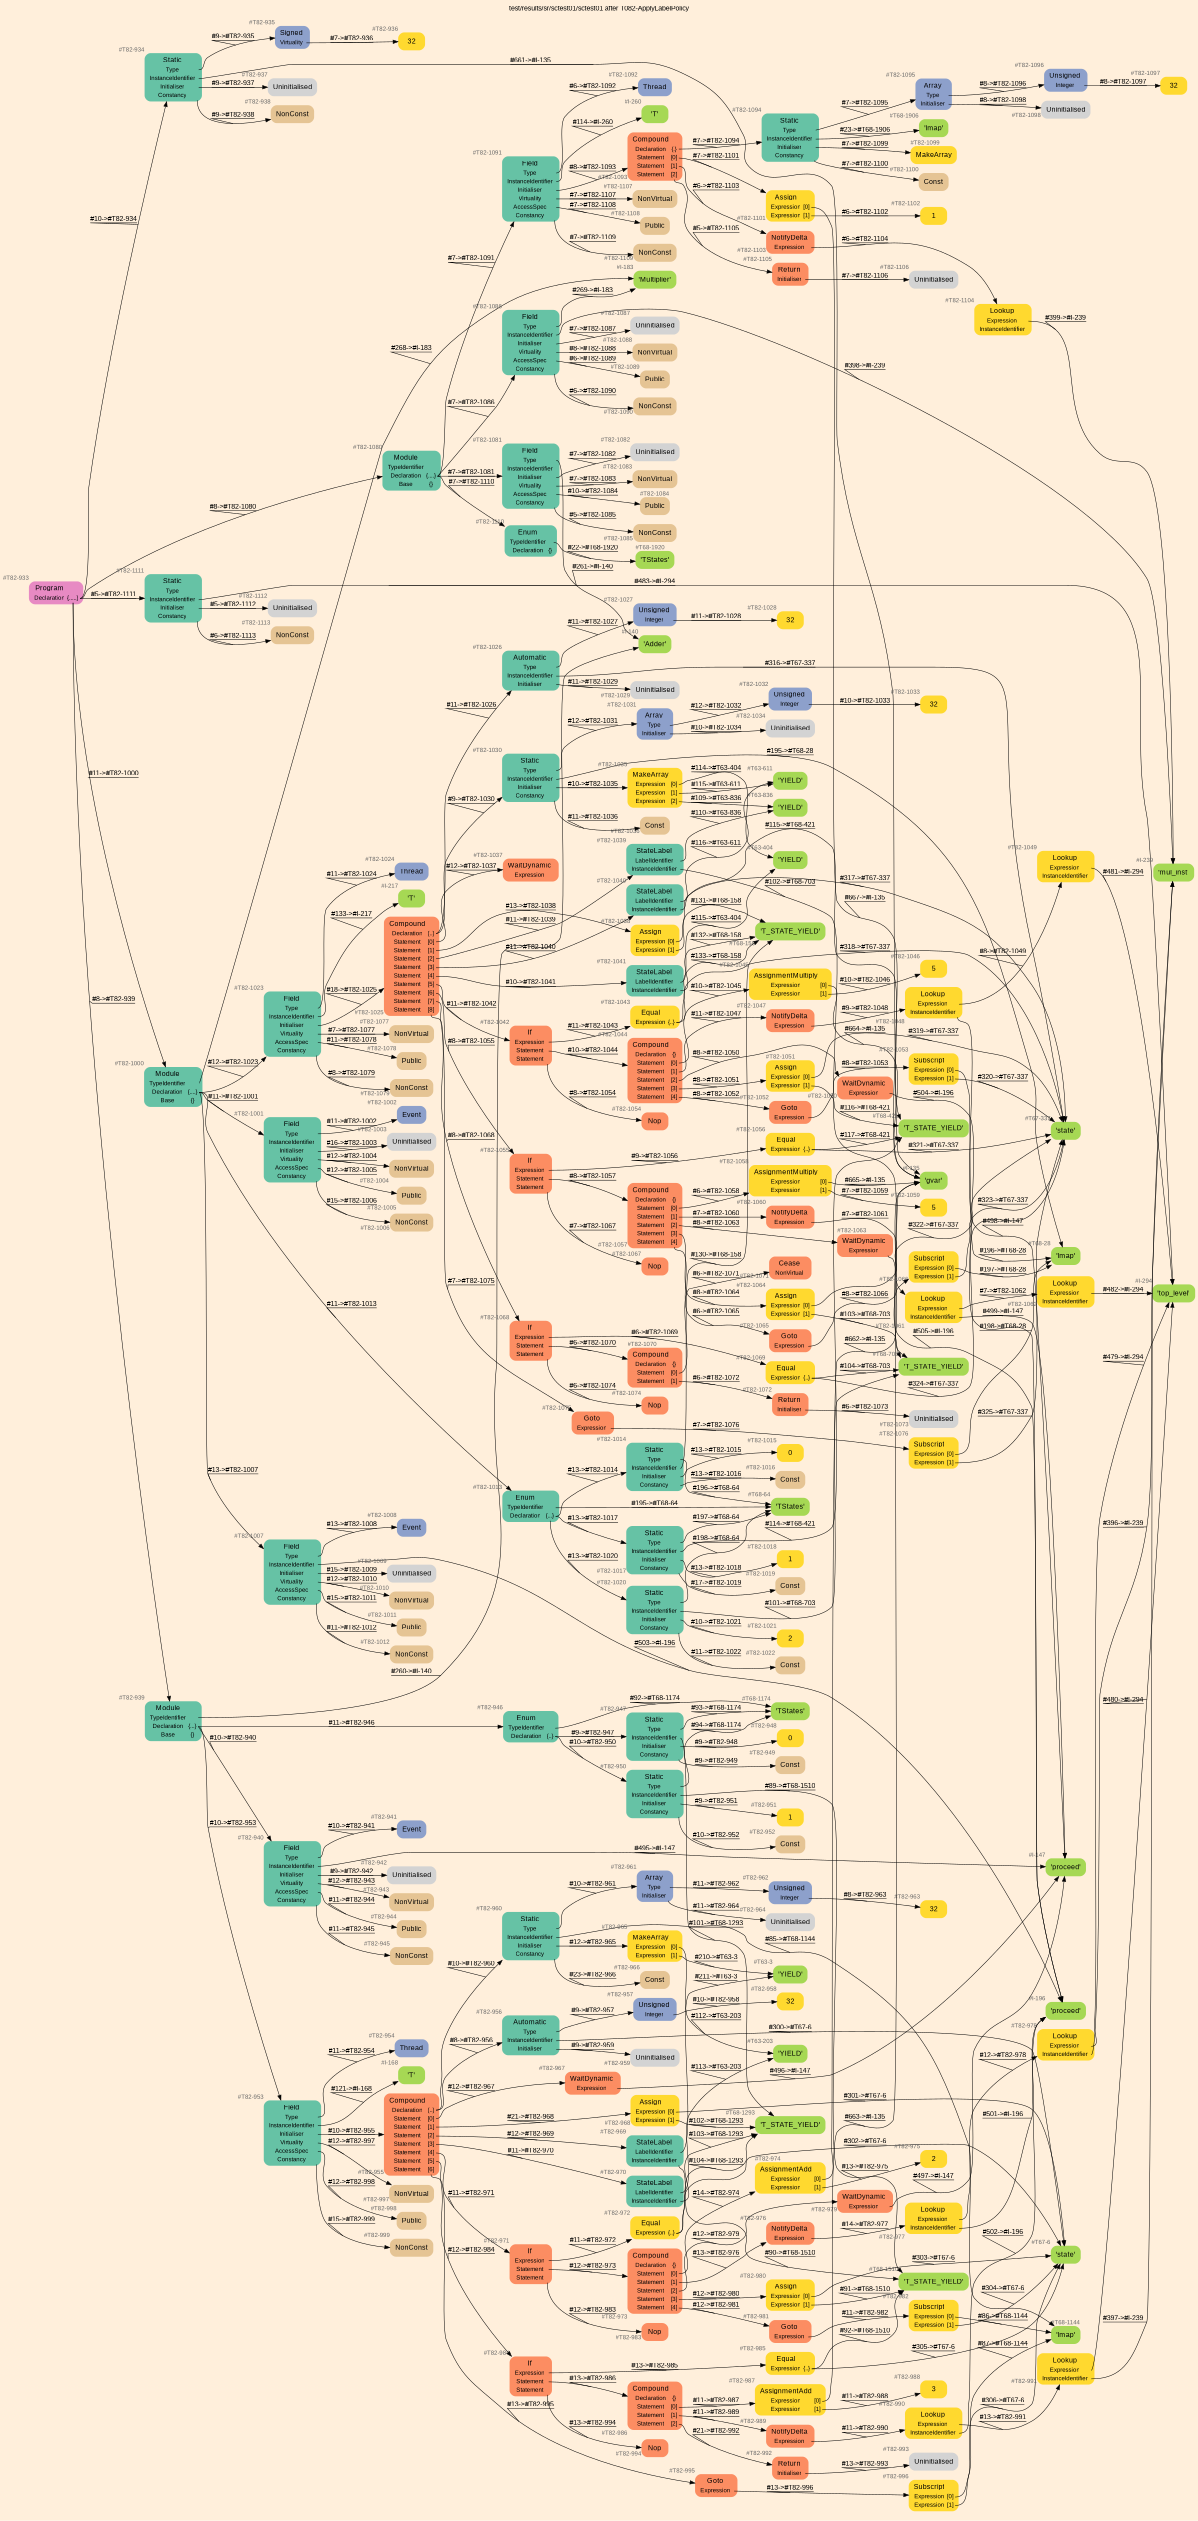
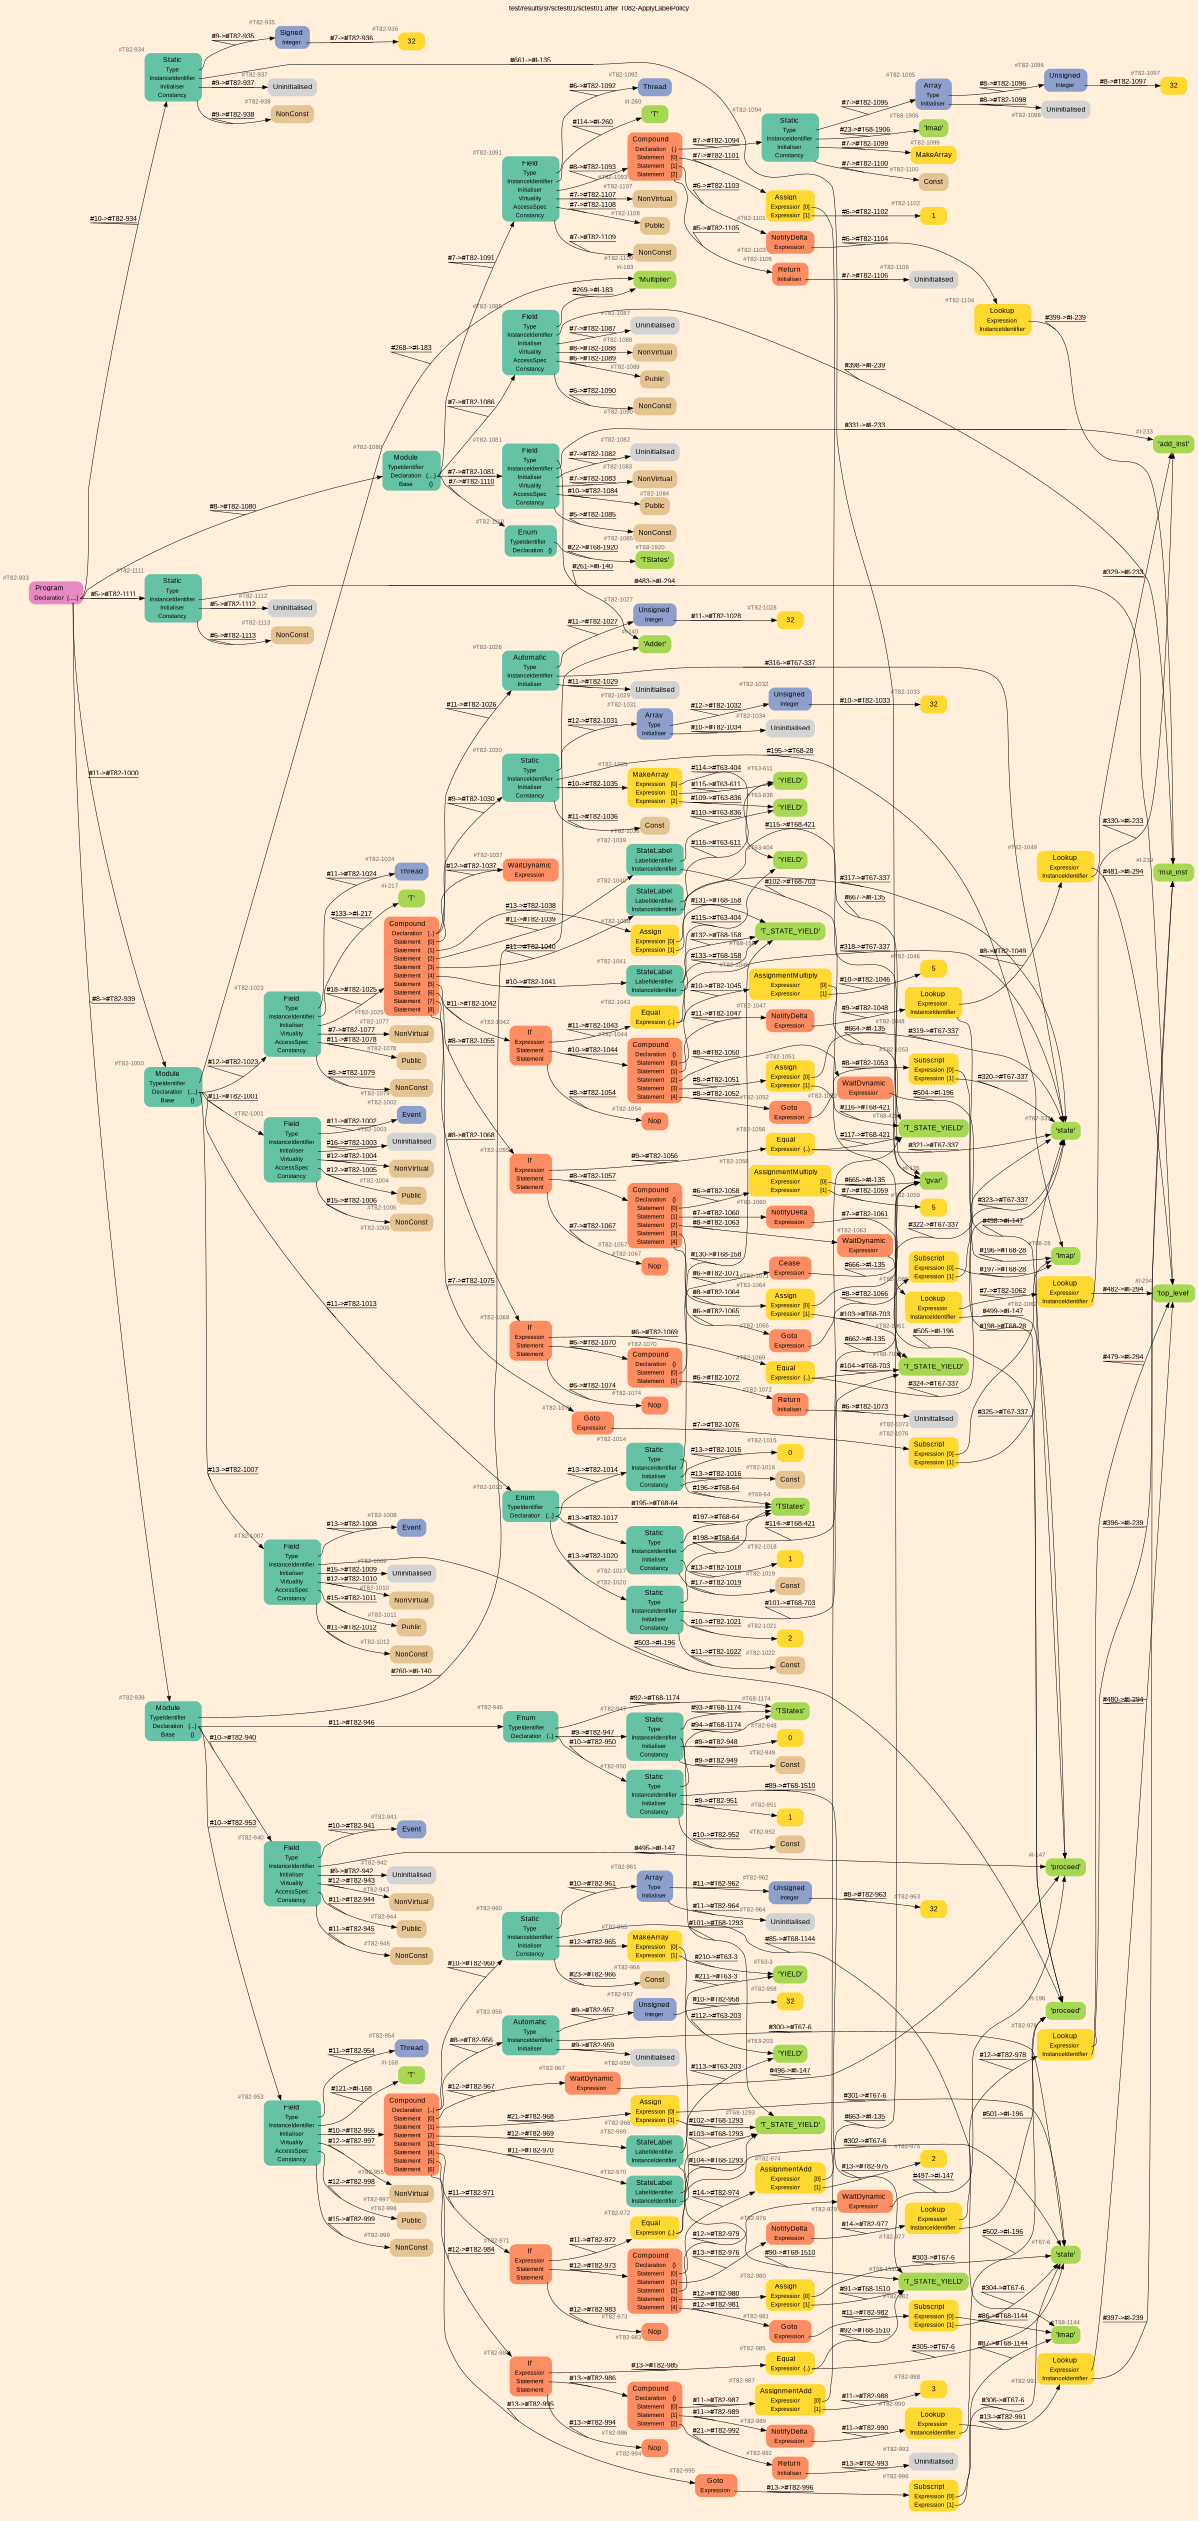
(291, 42) -> (291, 42)
none -> (1174, 444)
none -> (889, 1271)
(790, 1273) -> (790, 1273)
